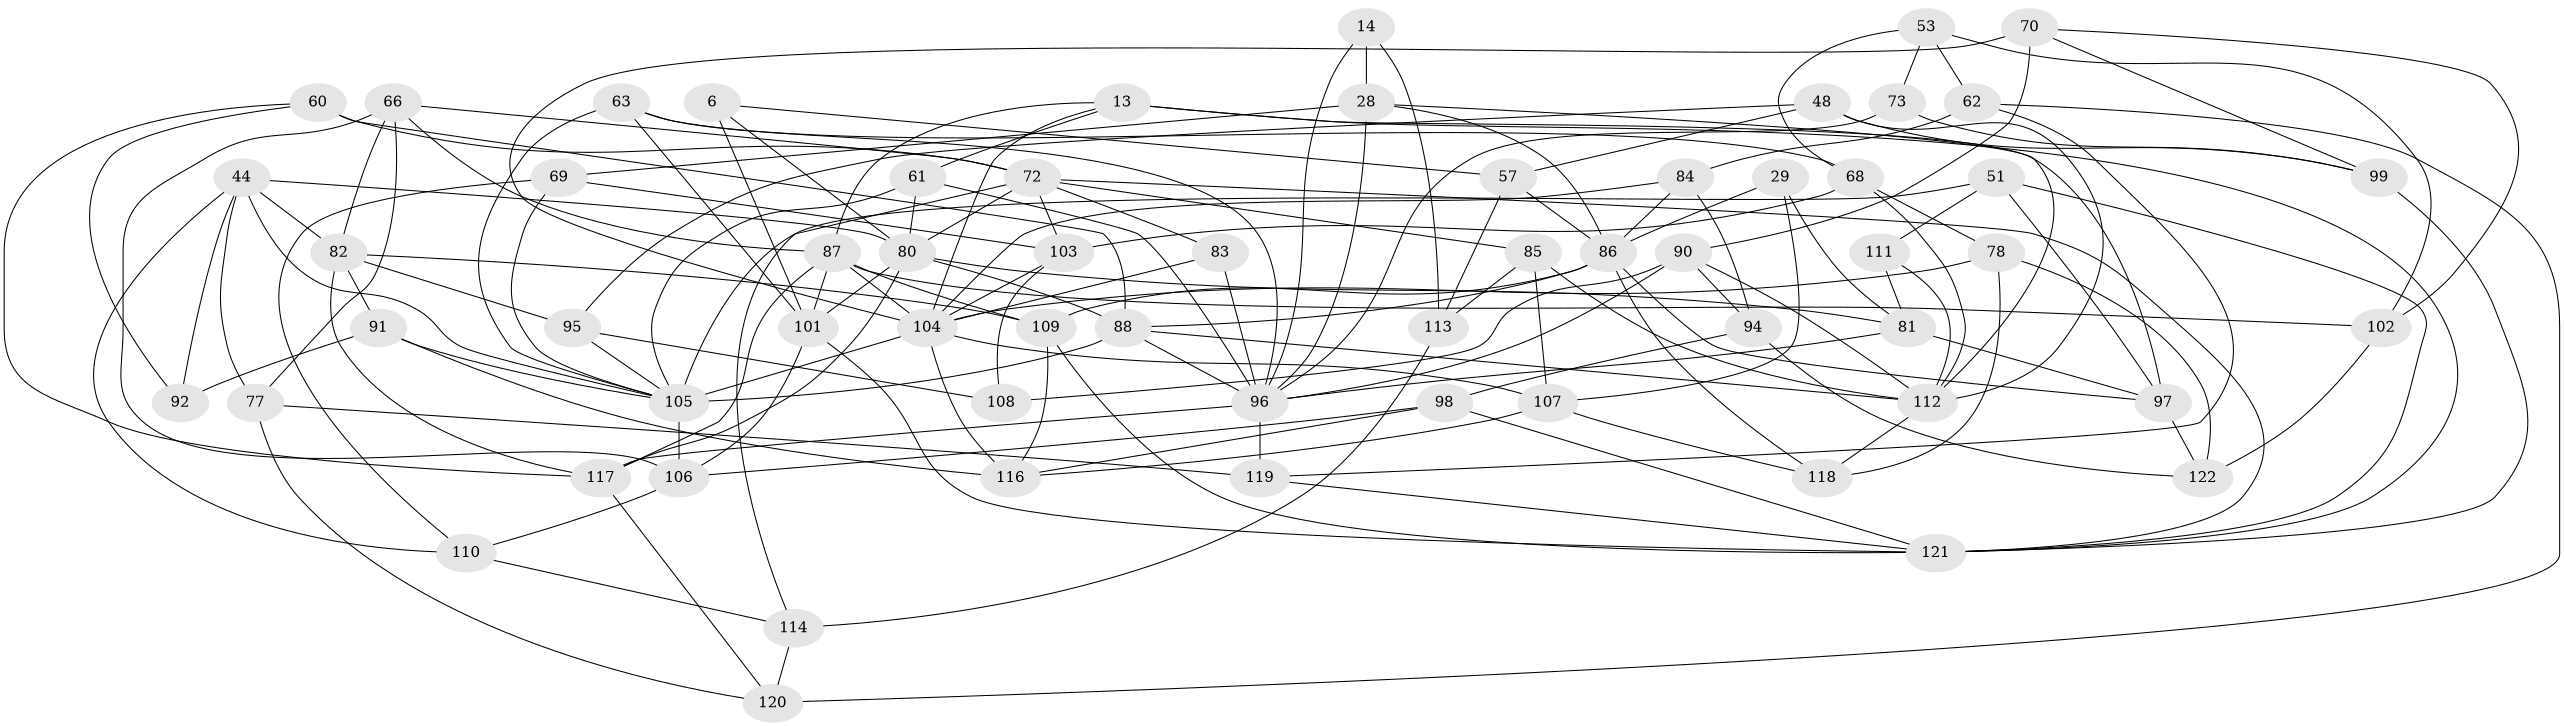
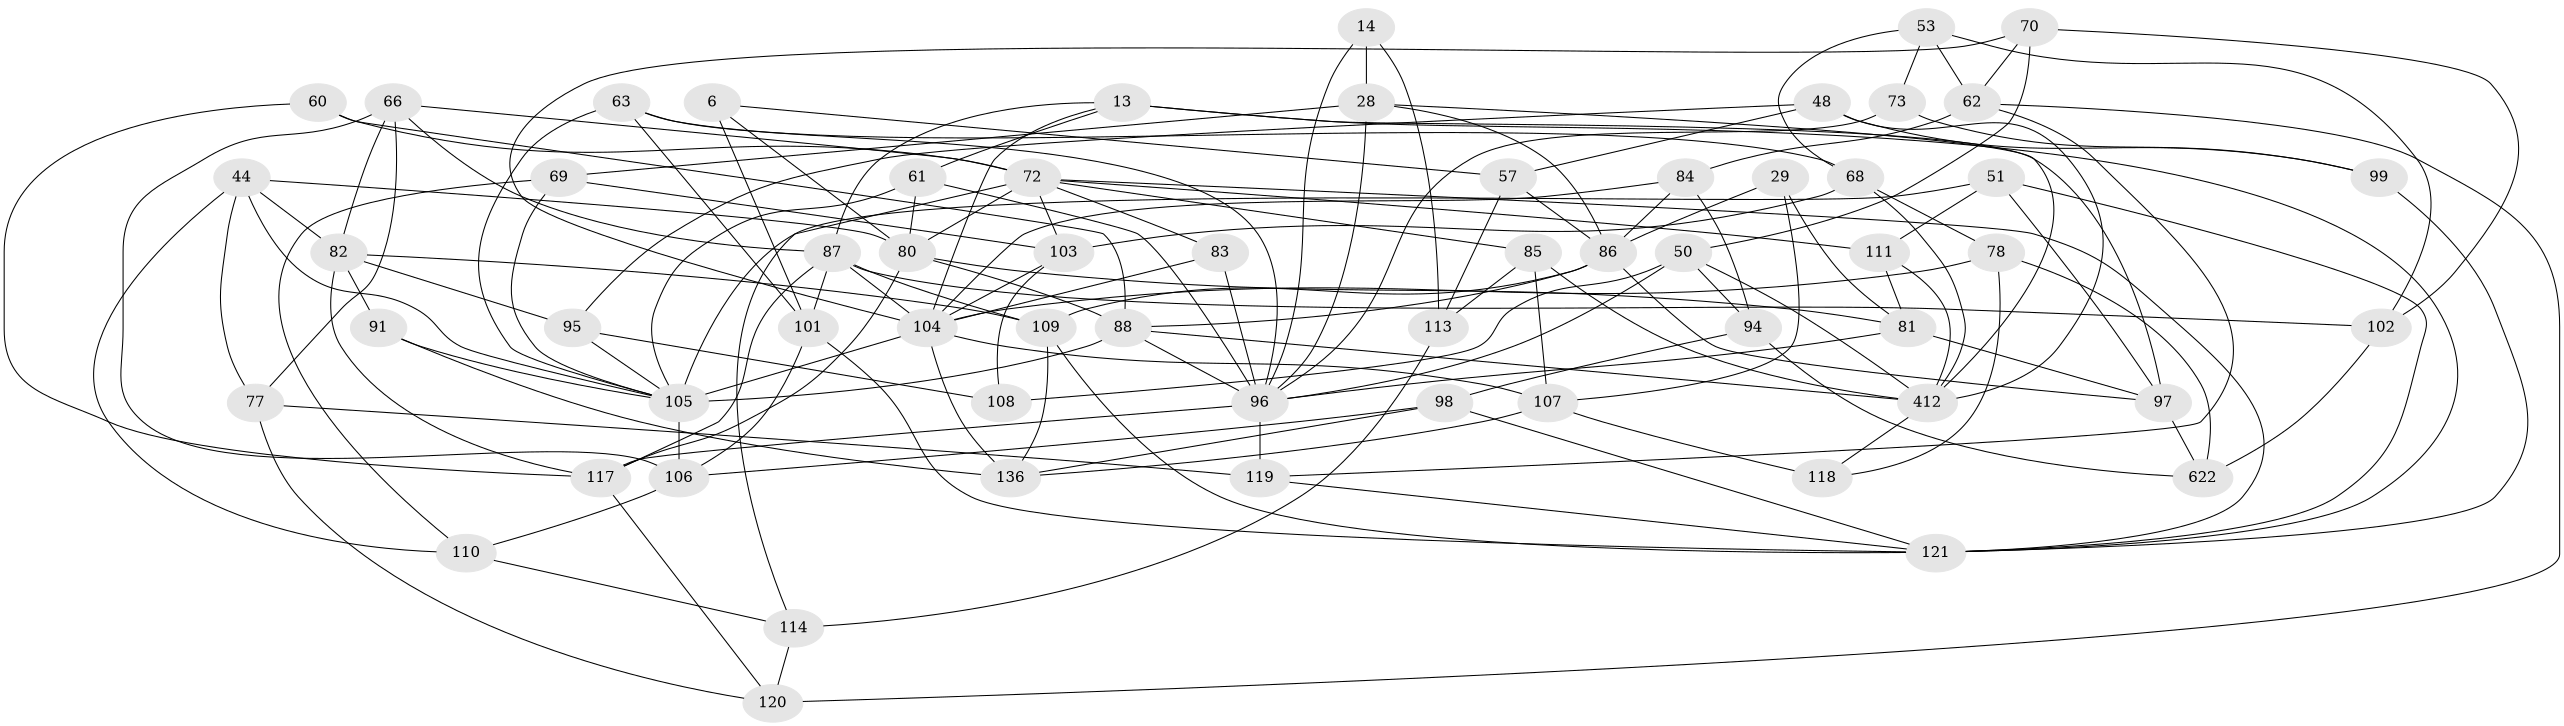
(2204, 103) -> (2001, 65)
none -> (1456, 211)
(1683, 253) -> (1683, 253)
(861, 288) -> none
(1686, 371) -> none
(180, 403) -> none
(1928, 403) -> (1928, 403)
(1011, 478) -> (1011, 478)
(2203, 478) -> (2203, 478)
